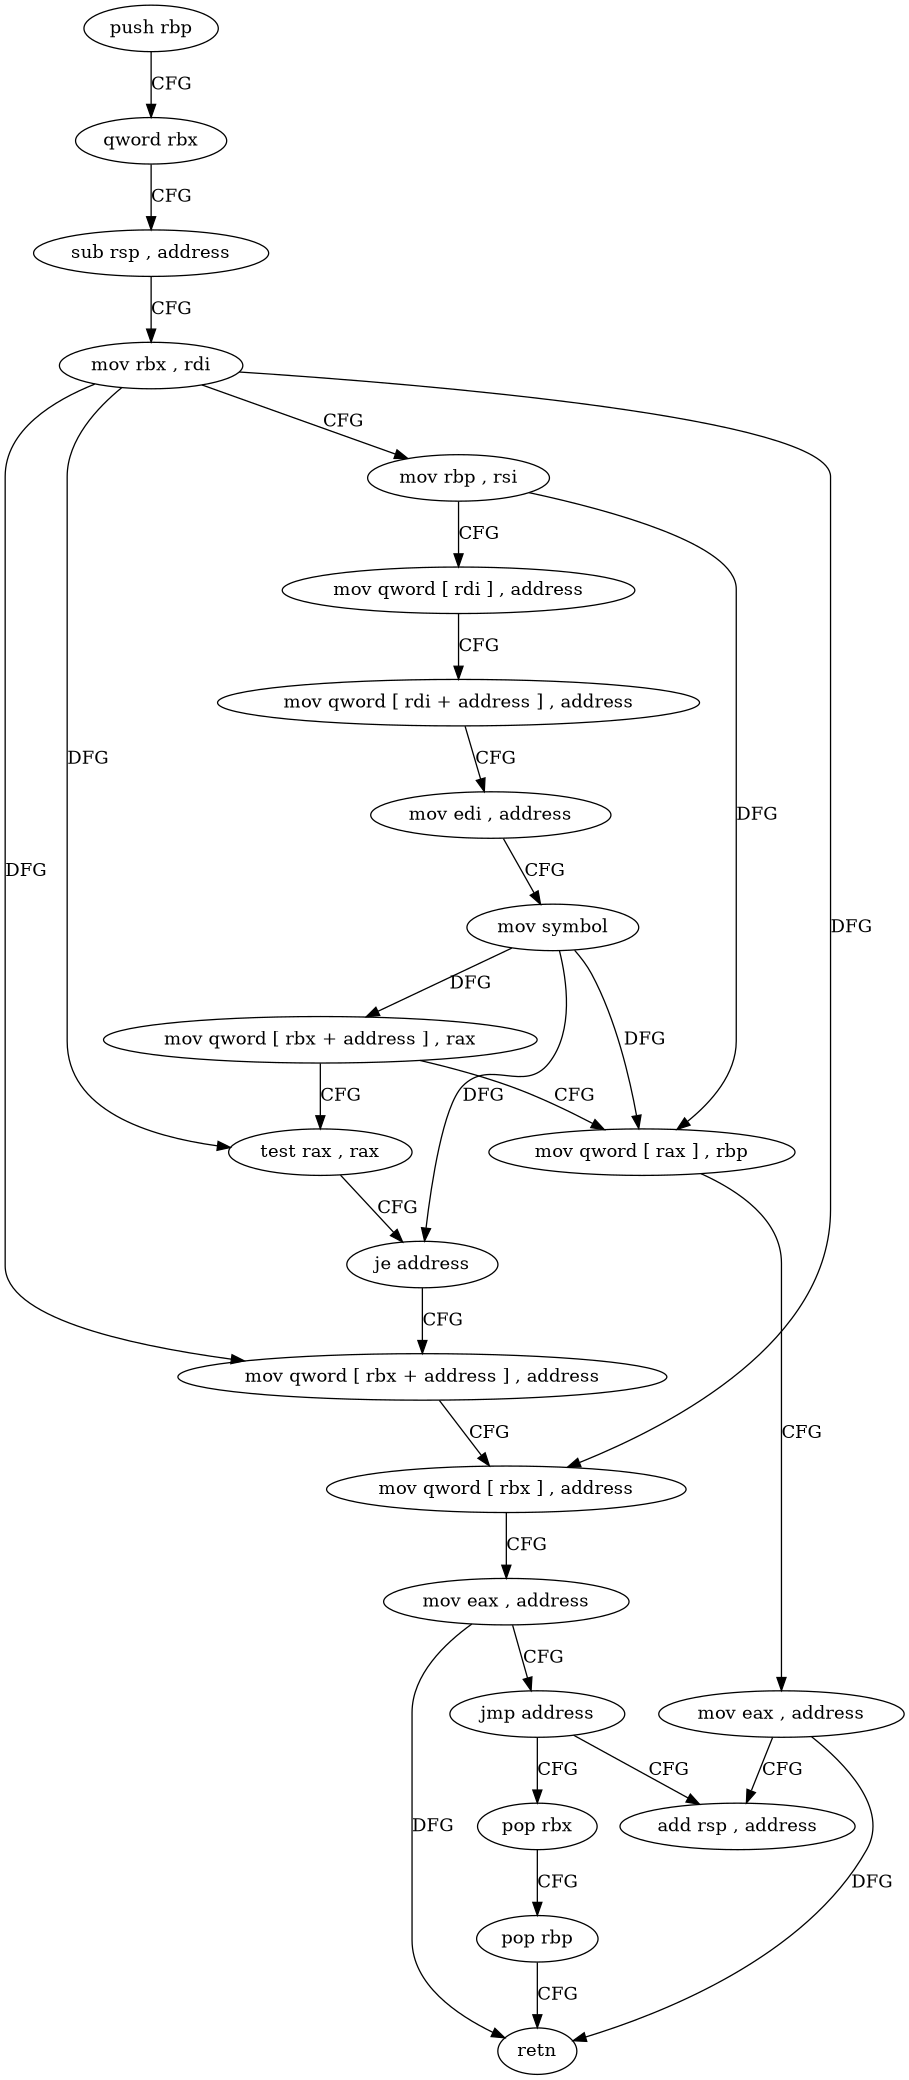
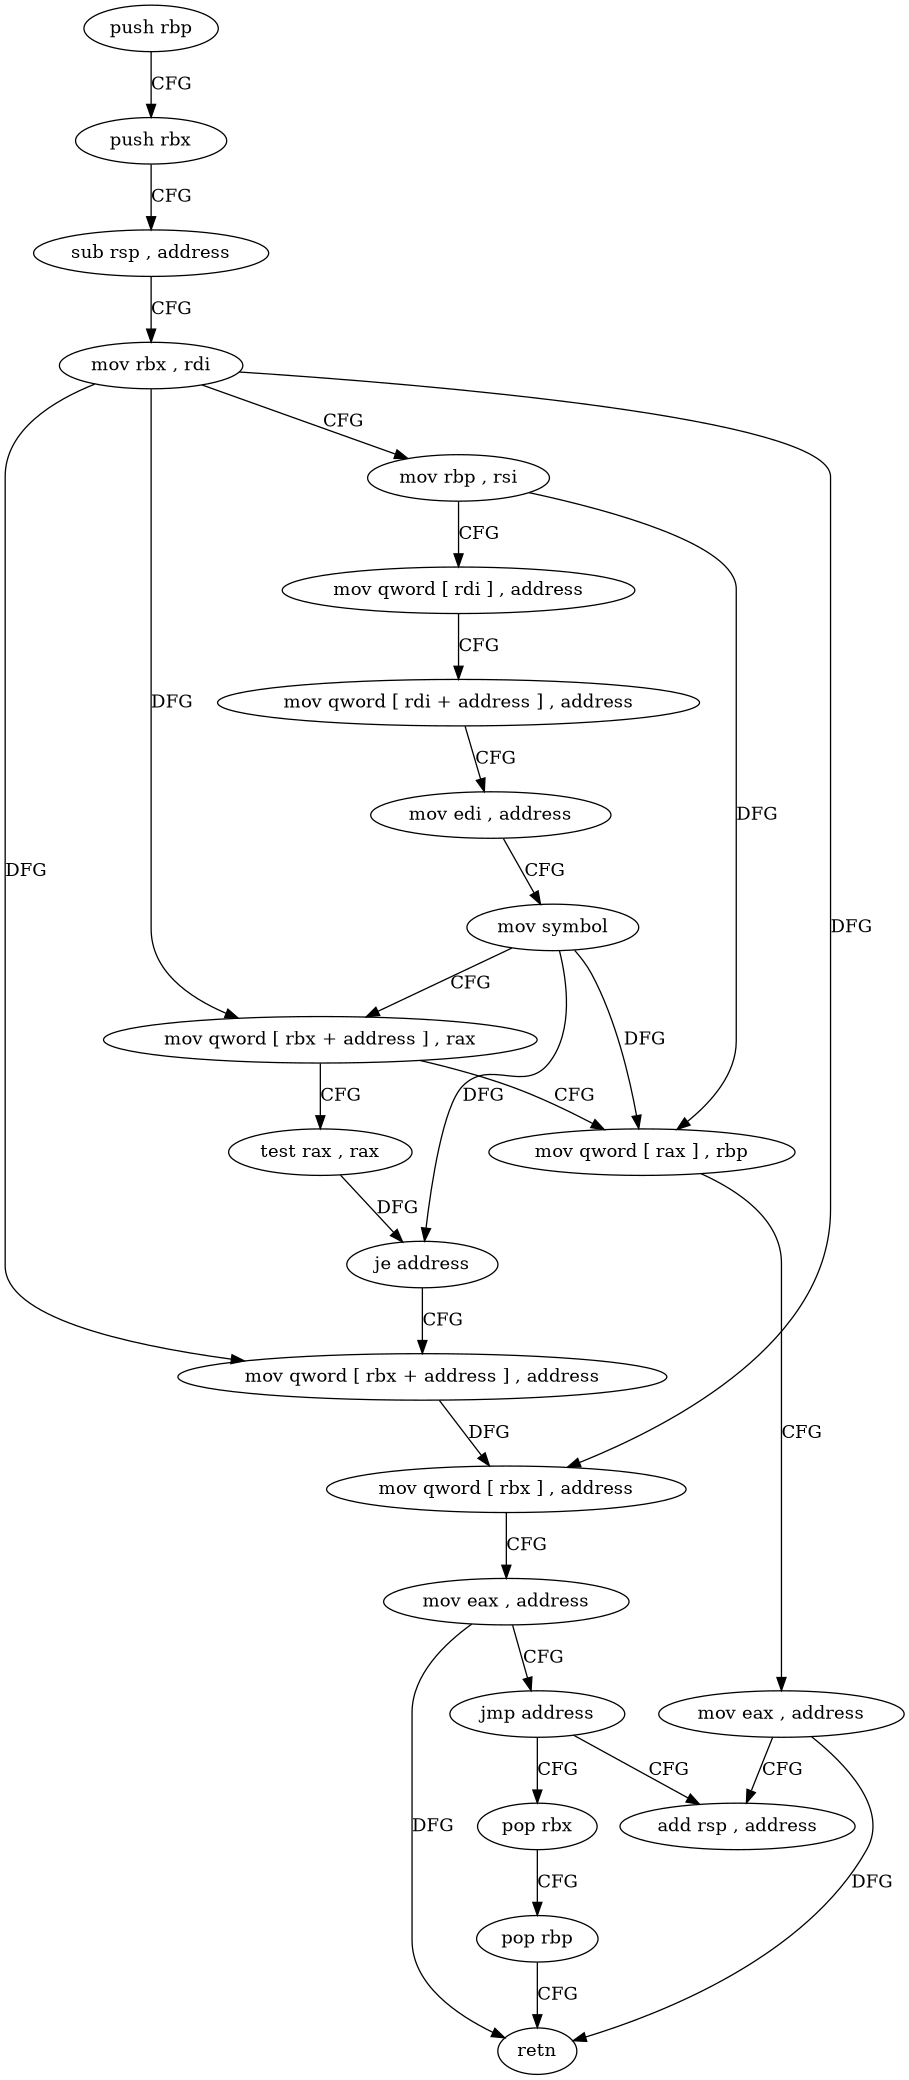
(151, 141) -> (151, 141)
(67, 805) -> (151, 719)
(471, 984) -> (471, 984)
(398, 1208) -> (398, 1208)
(490, 1433) -> (490, 1433)
